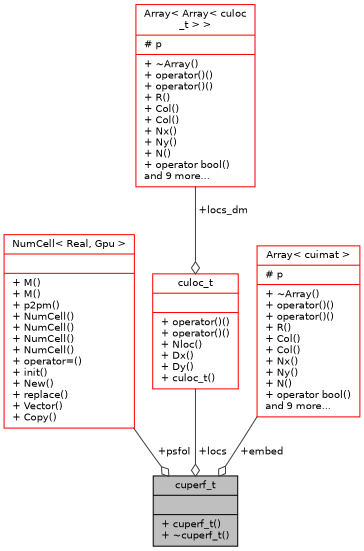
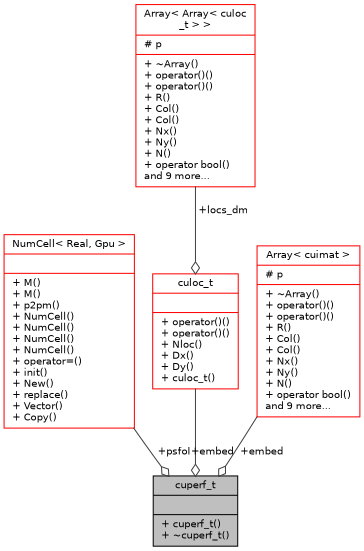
(211, 452) -> (211, 452)
